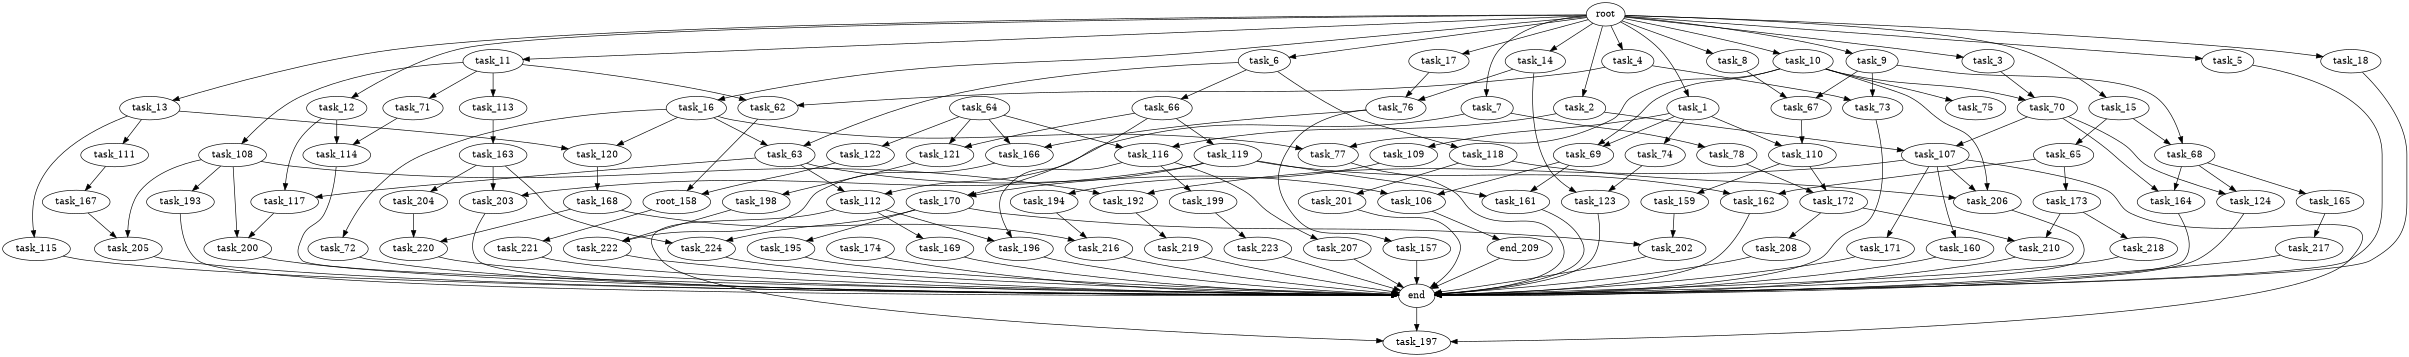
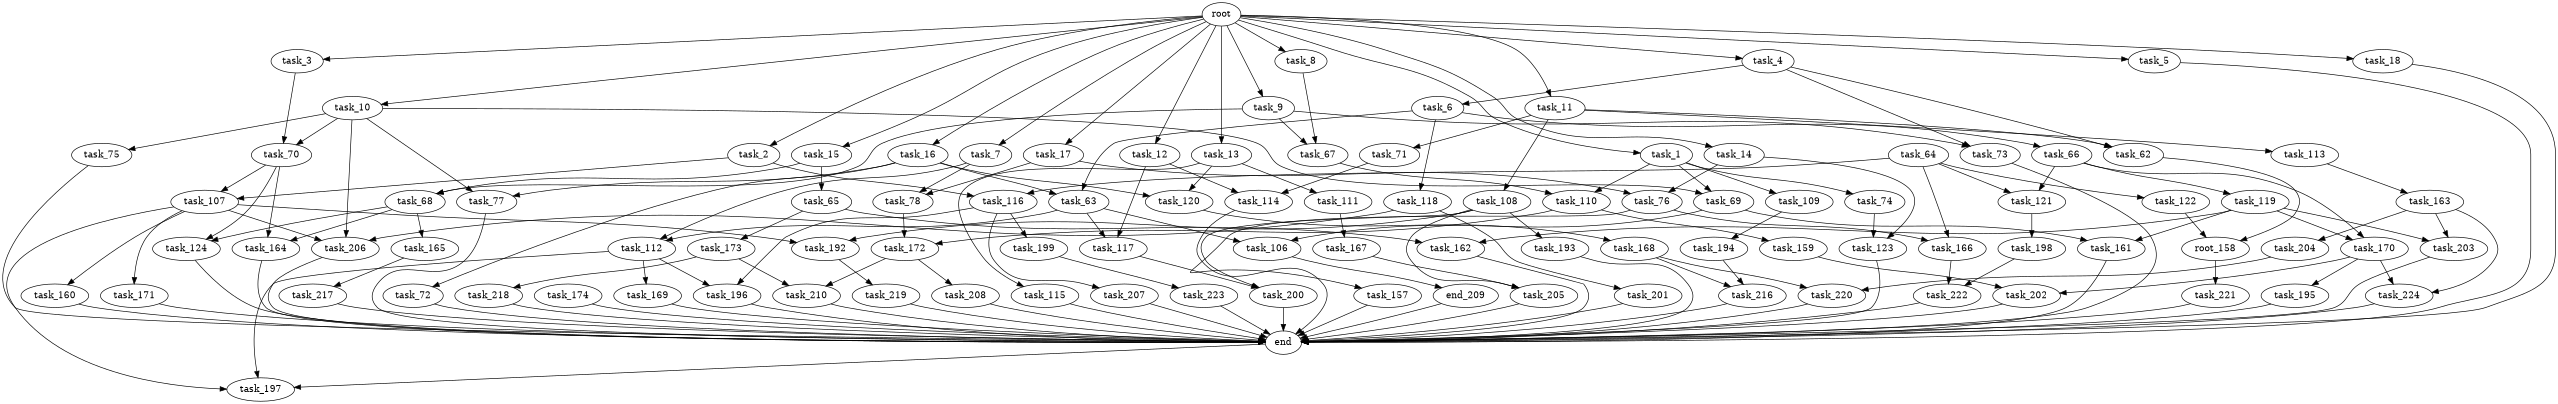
(1441, 37) -> (1606, 84)
none -> (969, 181)
none -> (192, 322)
